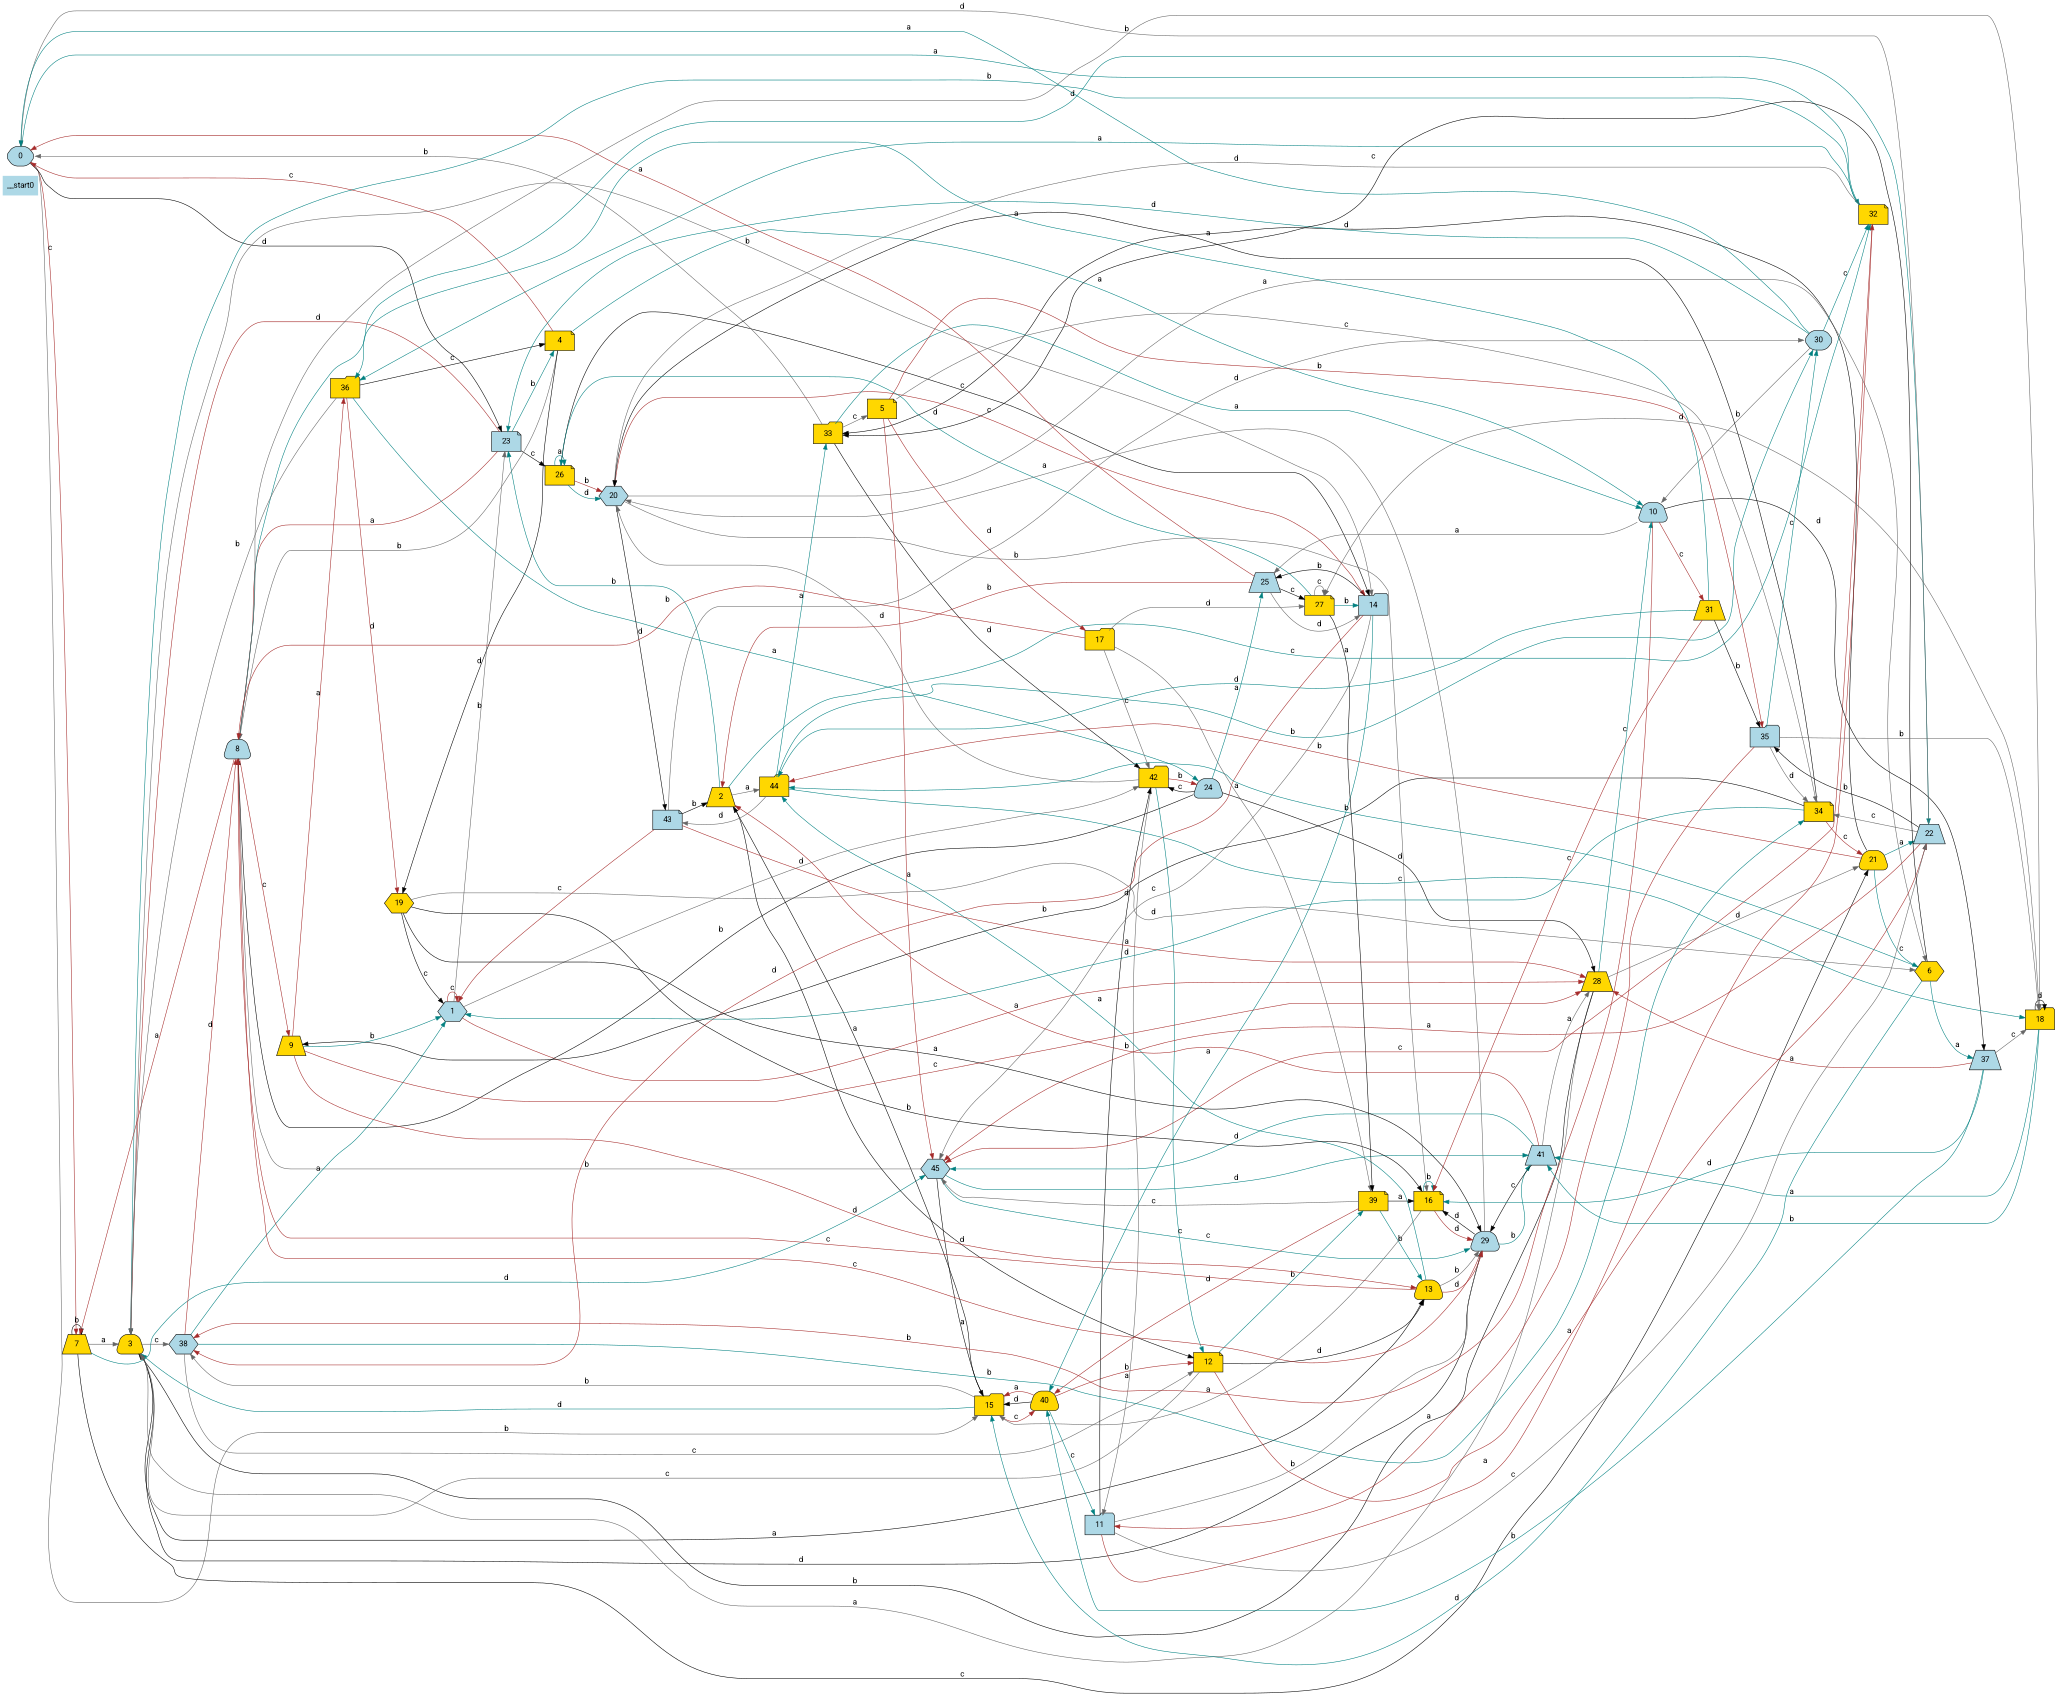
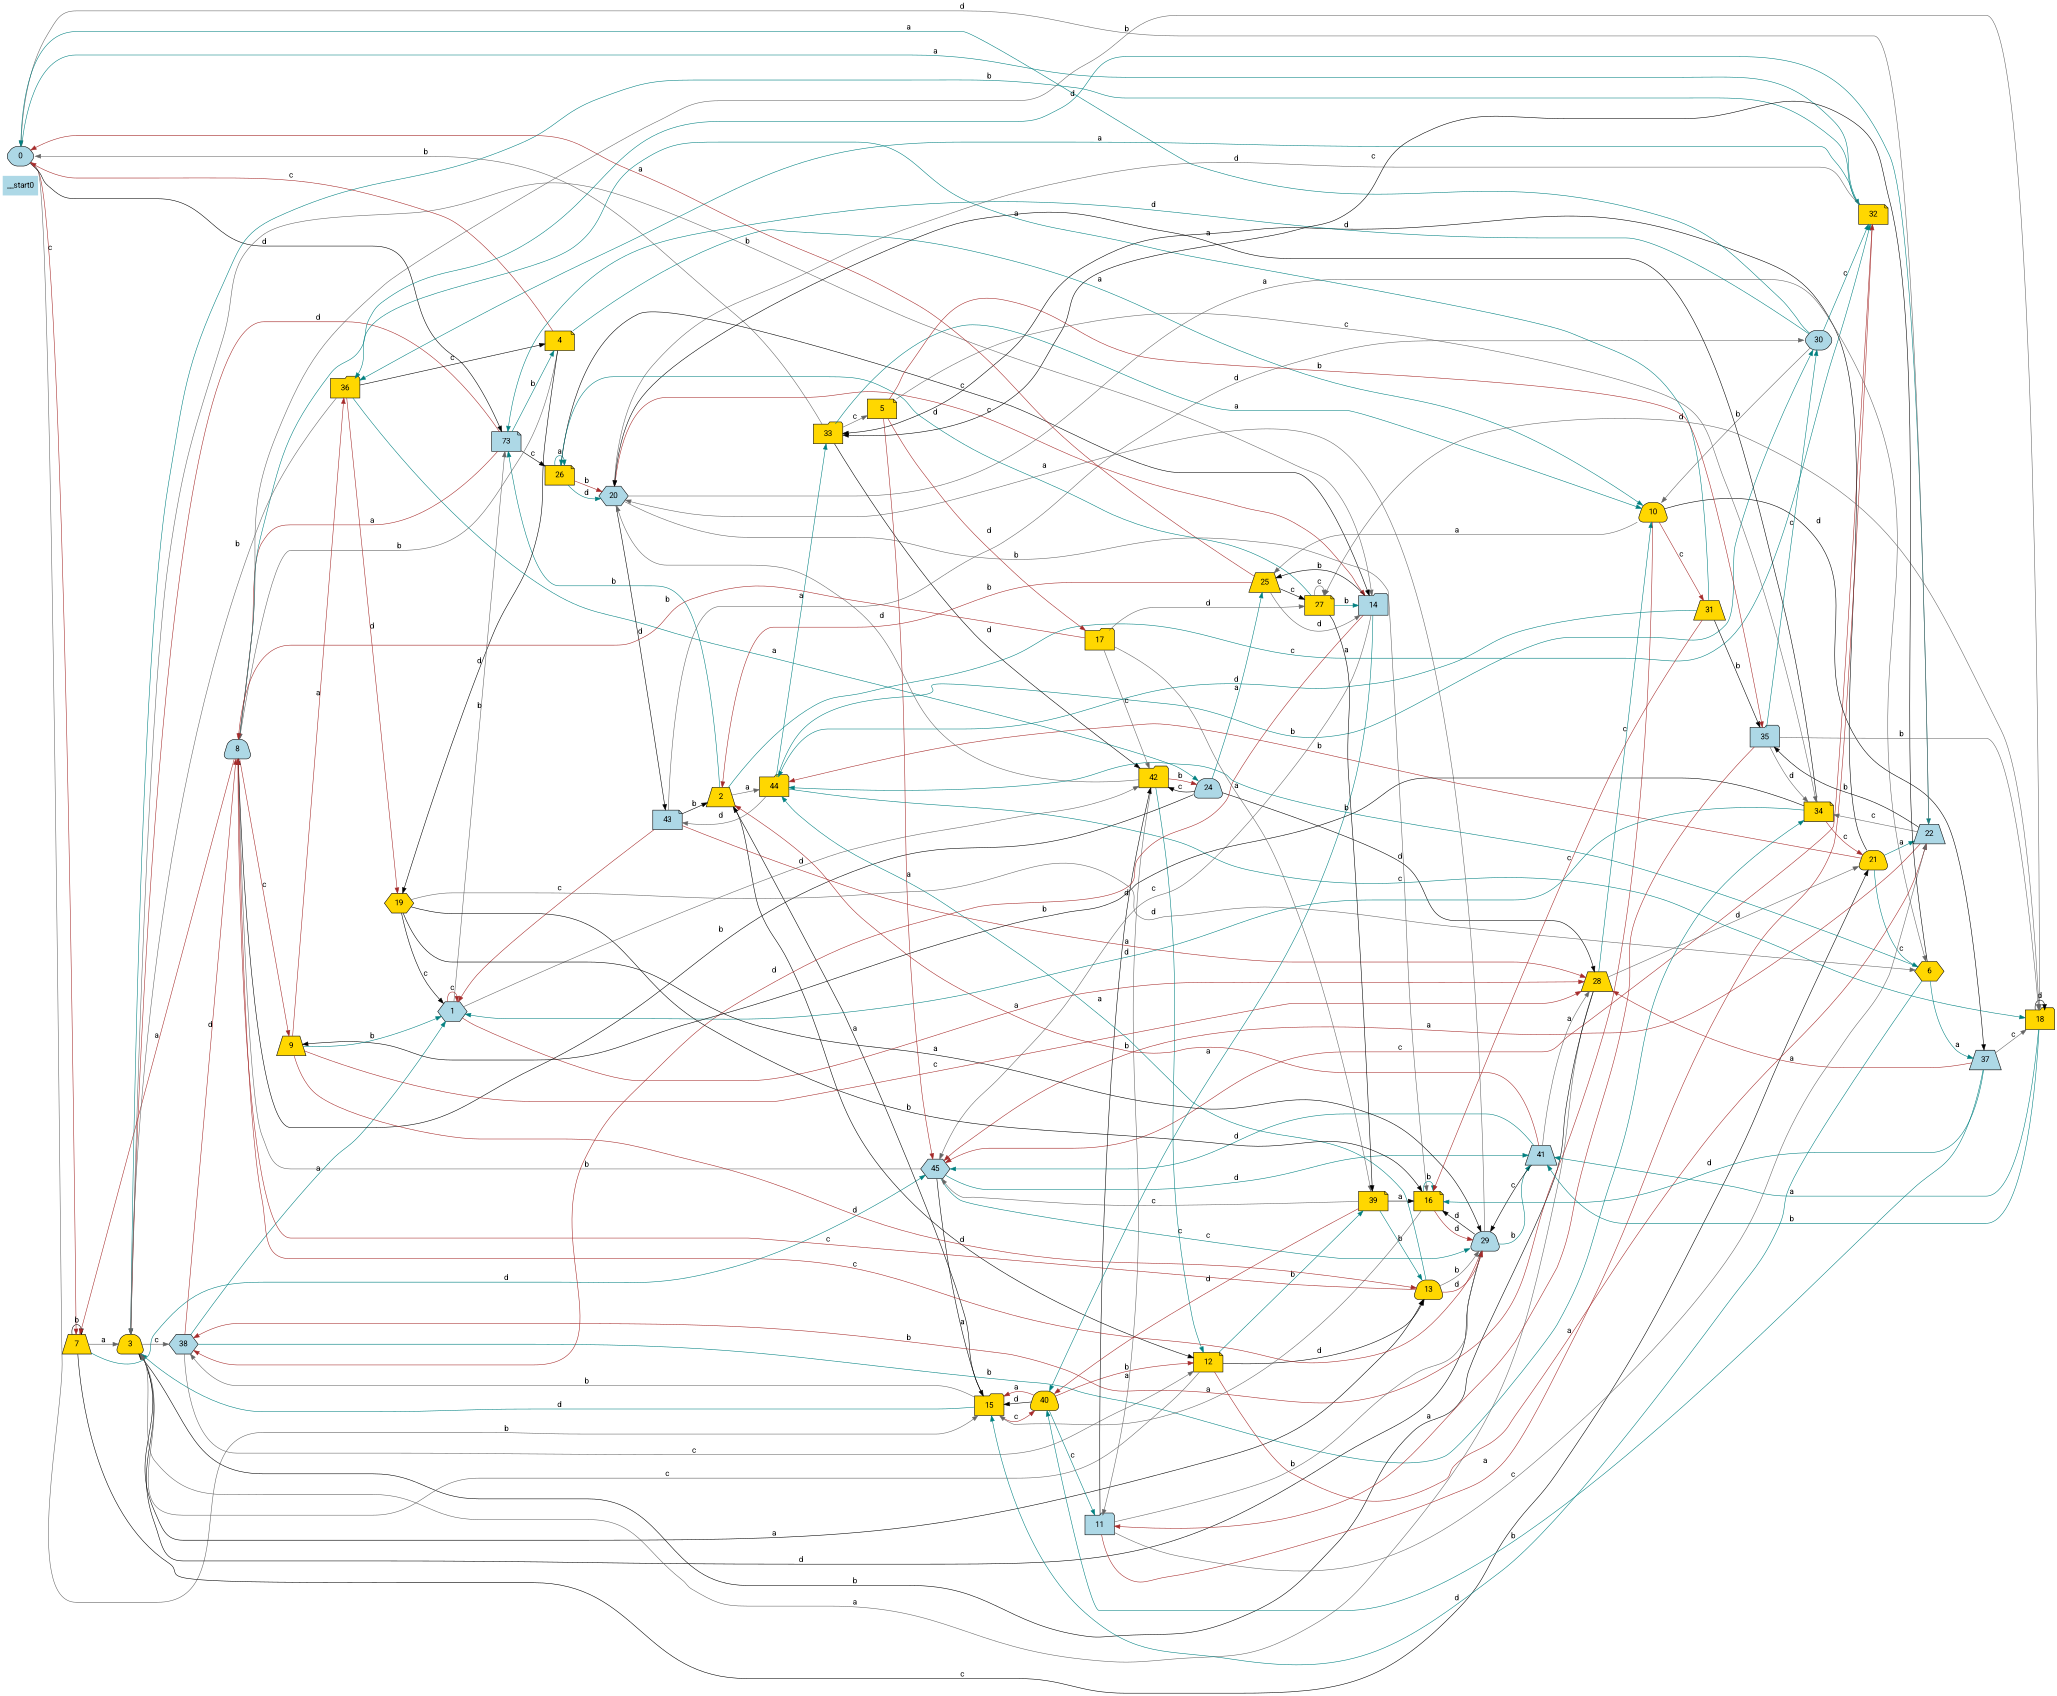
(506, 442) -> (506, 442)
(1653, 512) -> (1653, 512)
(1265, 583) -> (1265, 583)
